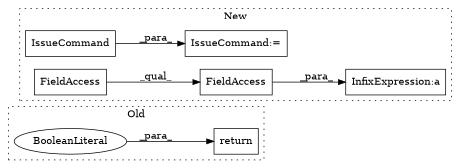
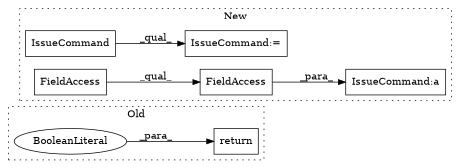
(156, 38) -> (156, 38)
(396, 82) -> (396, 82)
